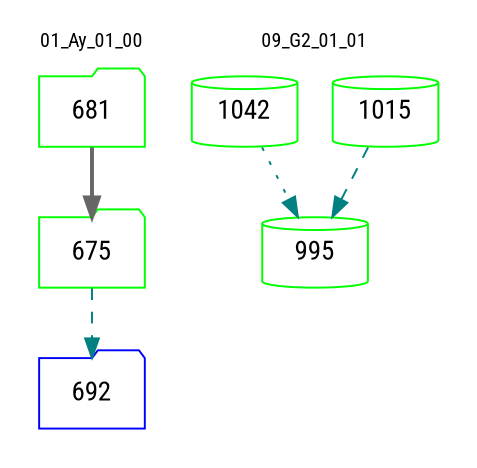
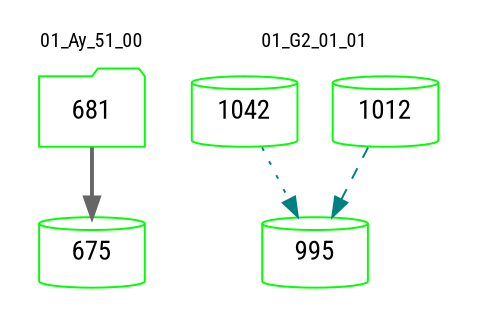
(92, 42) -> (92, 42)
(315, 42) -> (315, 42)
(386, 112) -> (386, 112)
(92, 252) -> (92, 252)
(92, 393) -> none
